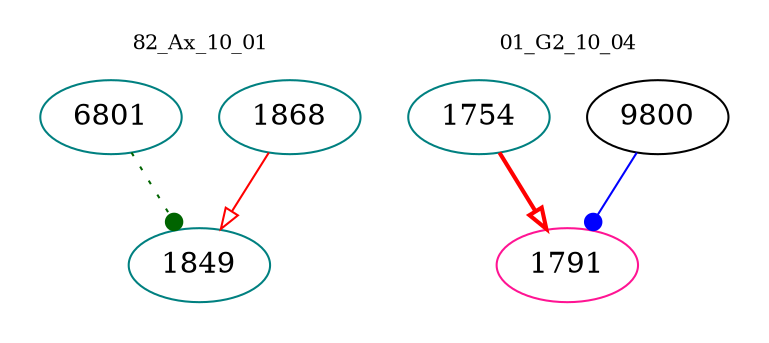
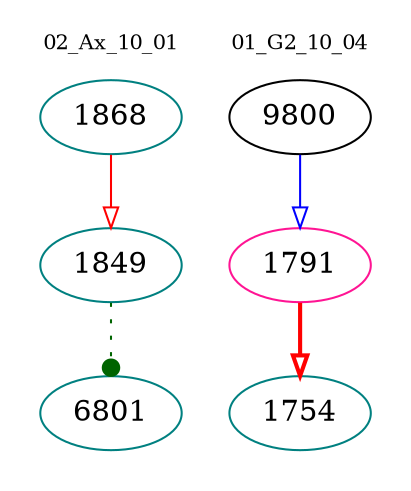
(200, 44) -> (111, 44)
(517, 182) -> (300, 329)
(151, 184) -> (111, 331)
(617, 184) -> (300, 181)
